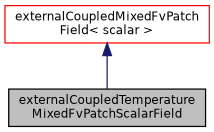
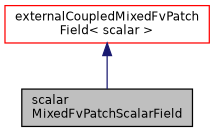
(107, 108) -> (107, 108)
